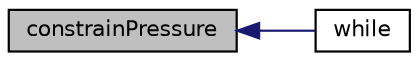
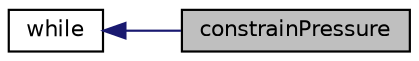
(287, 31) -> (153, 31)
